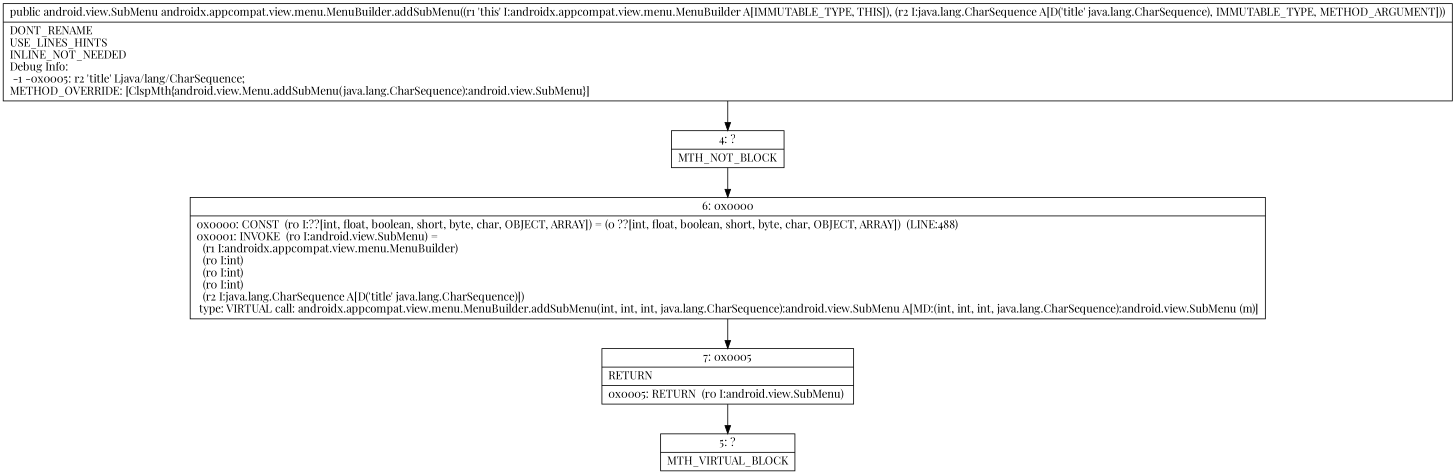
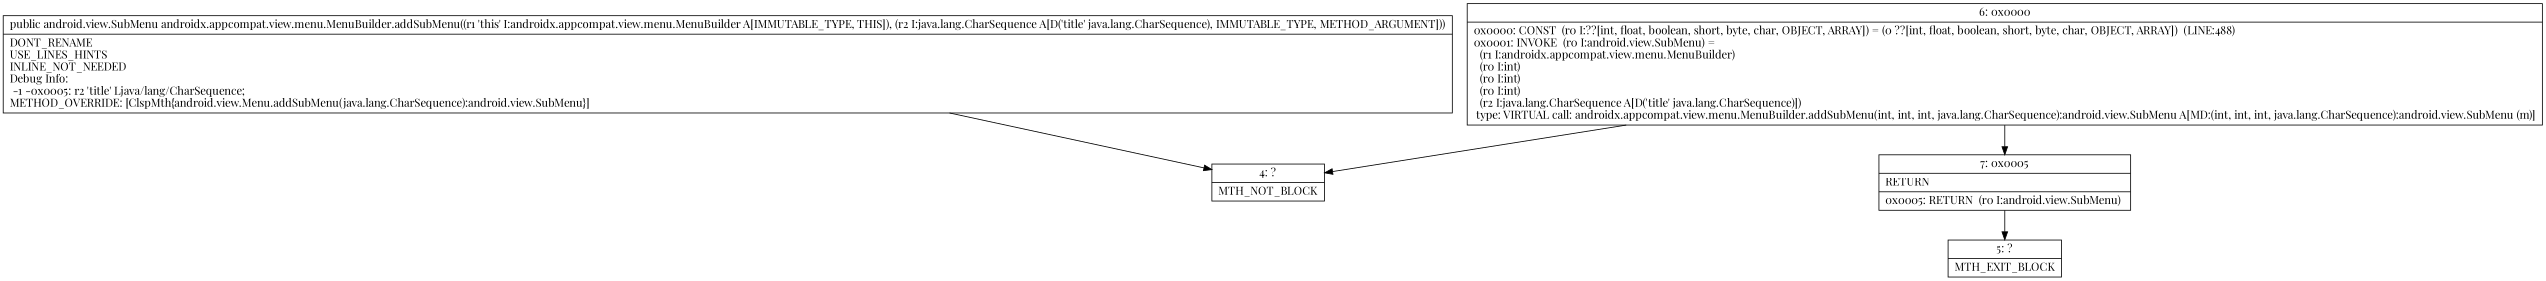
(728, 178) -> (1479, 148)
(728, 461) -> (2005, 267)
